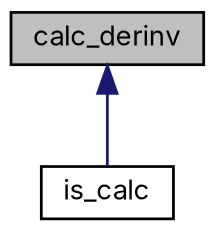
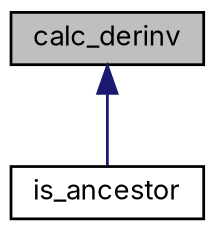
(107, 193) -> (107, 193)
